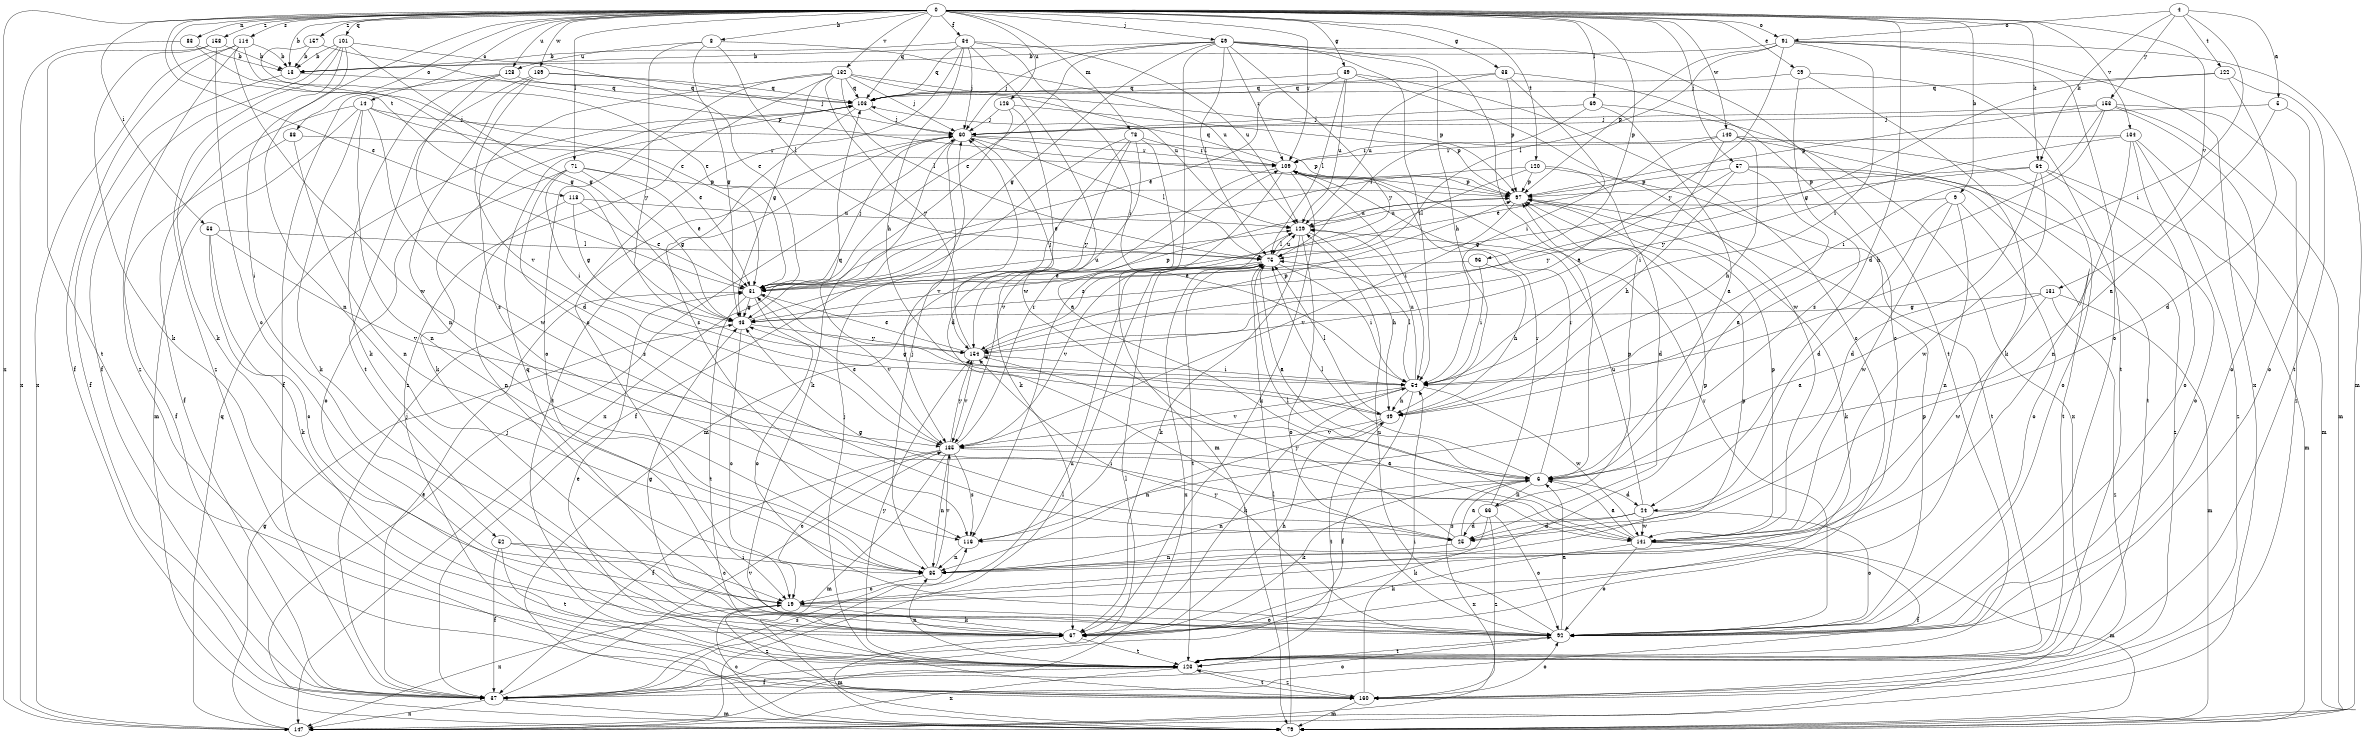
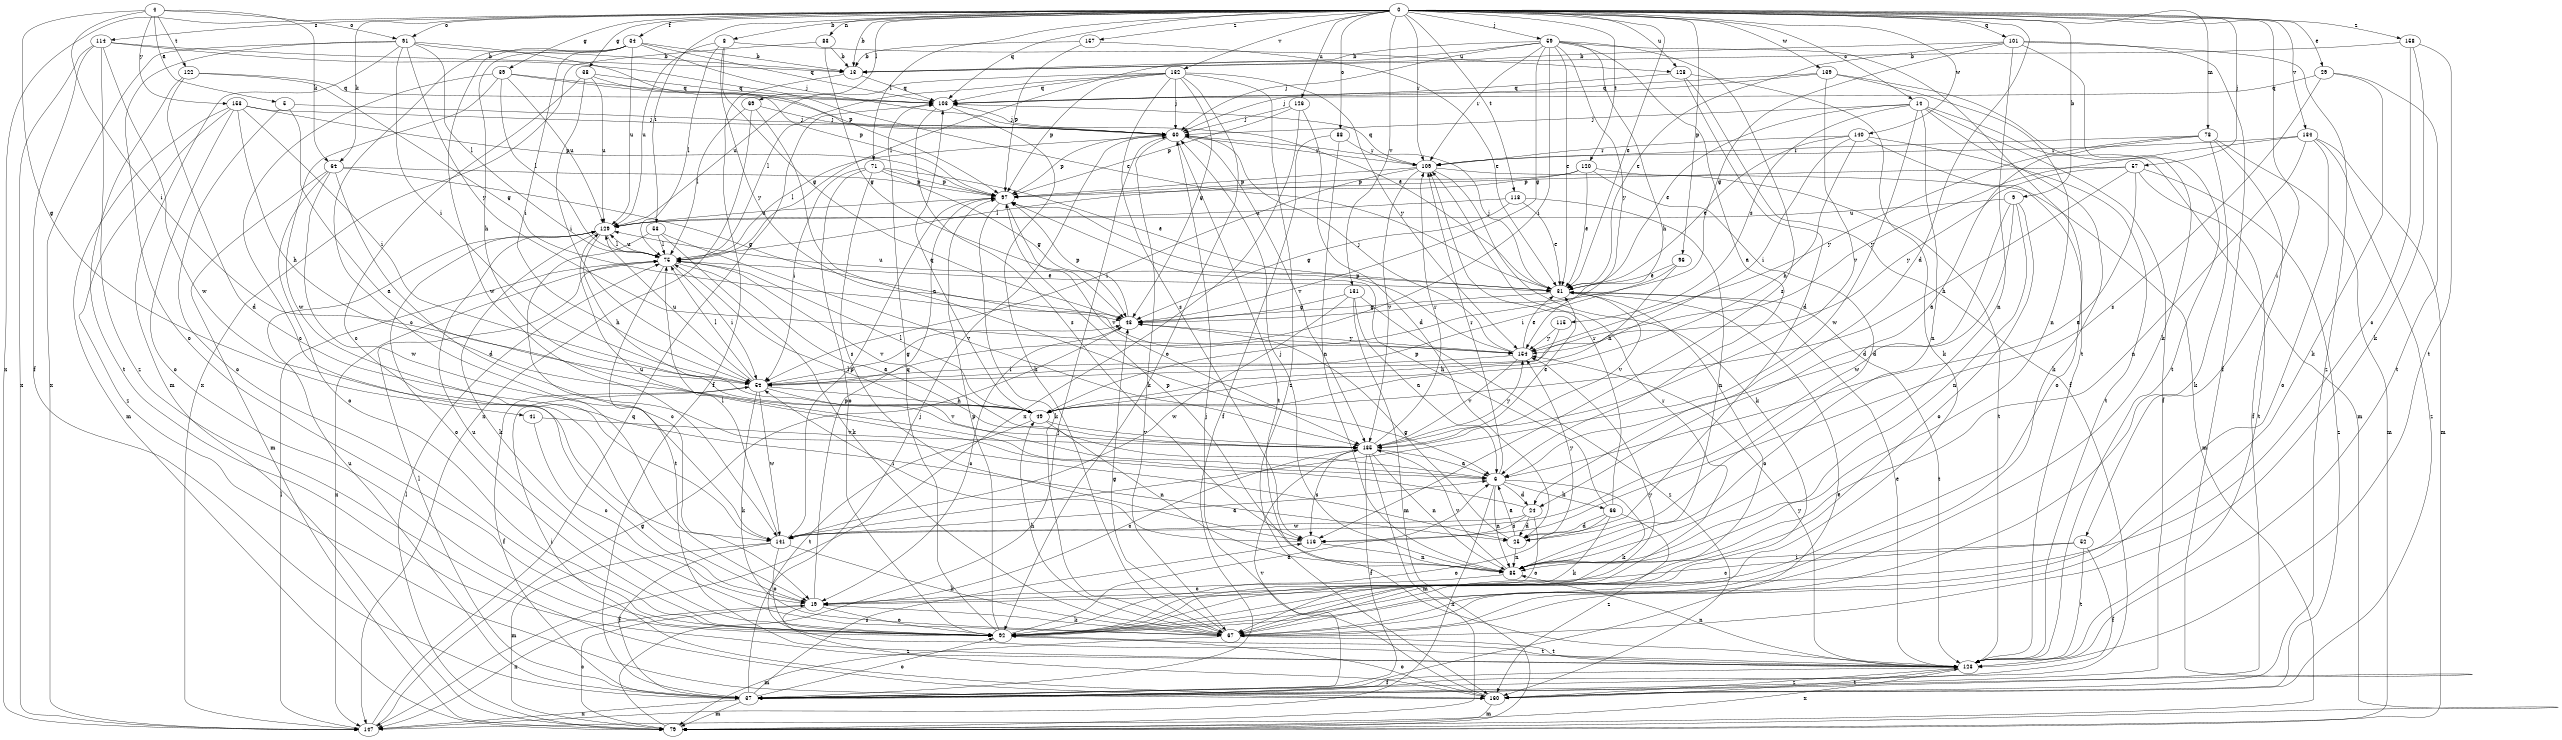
none -> (1561, 323)
none -> (533, 417)
